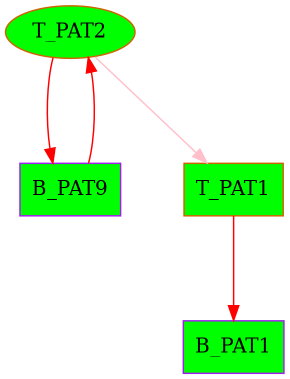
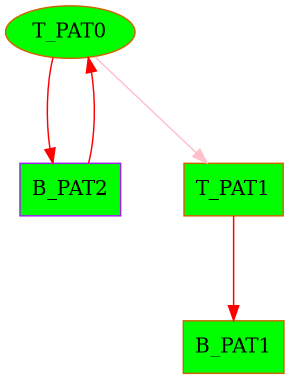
(70, 32) -> (70, 32)
(70, 190) -> (70, 190)
(234, 347) -> (234, 347)
